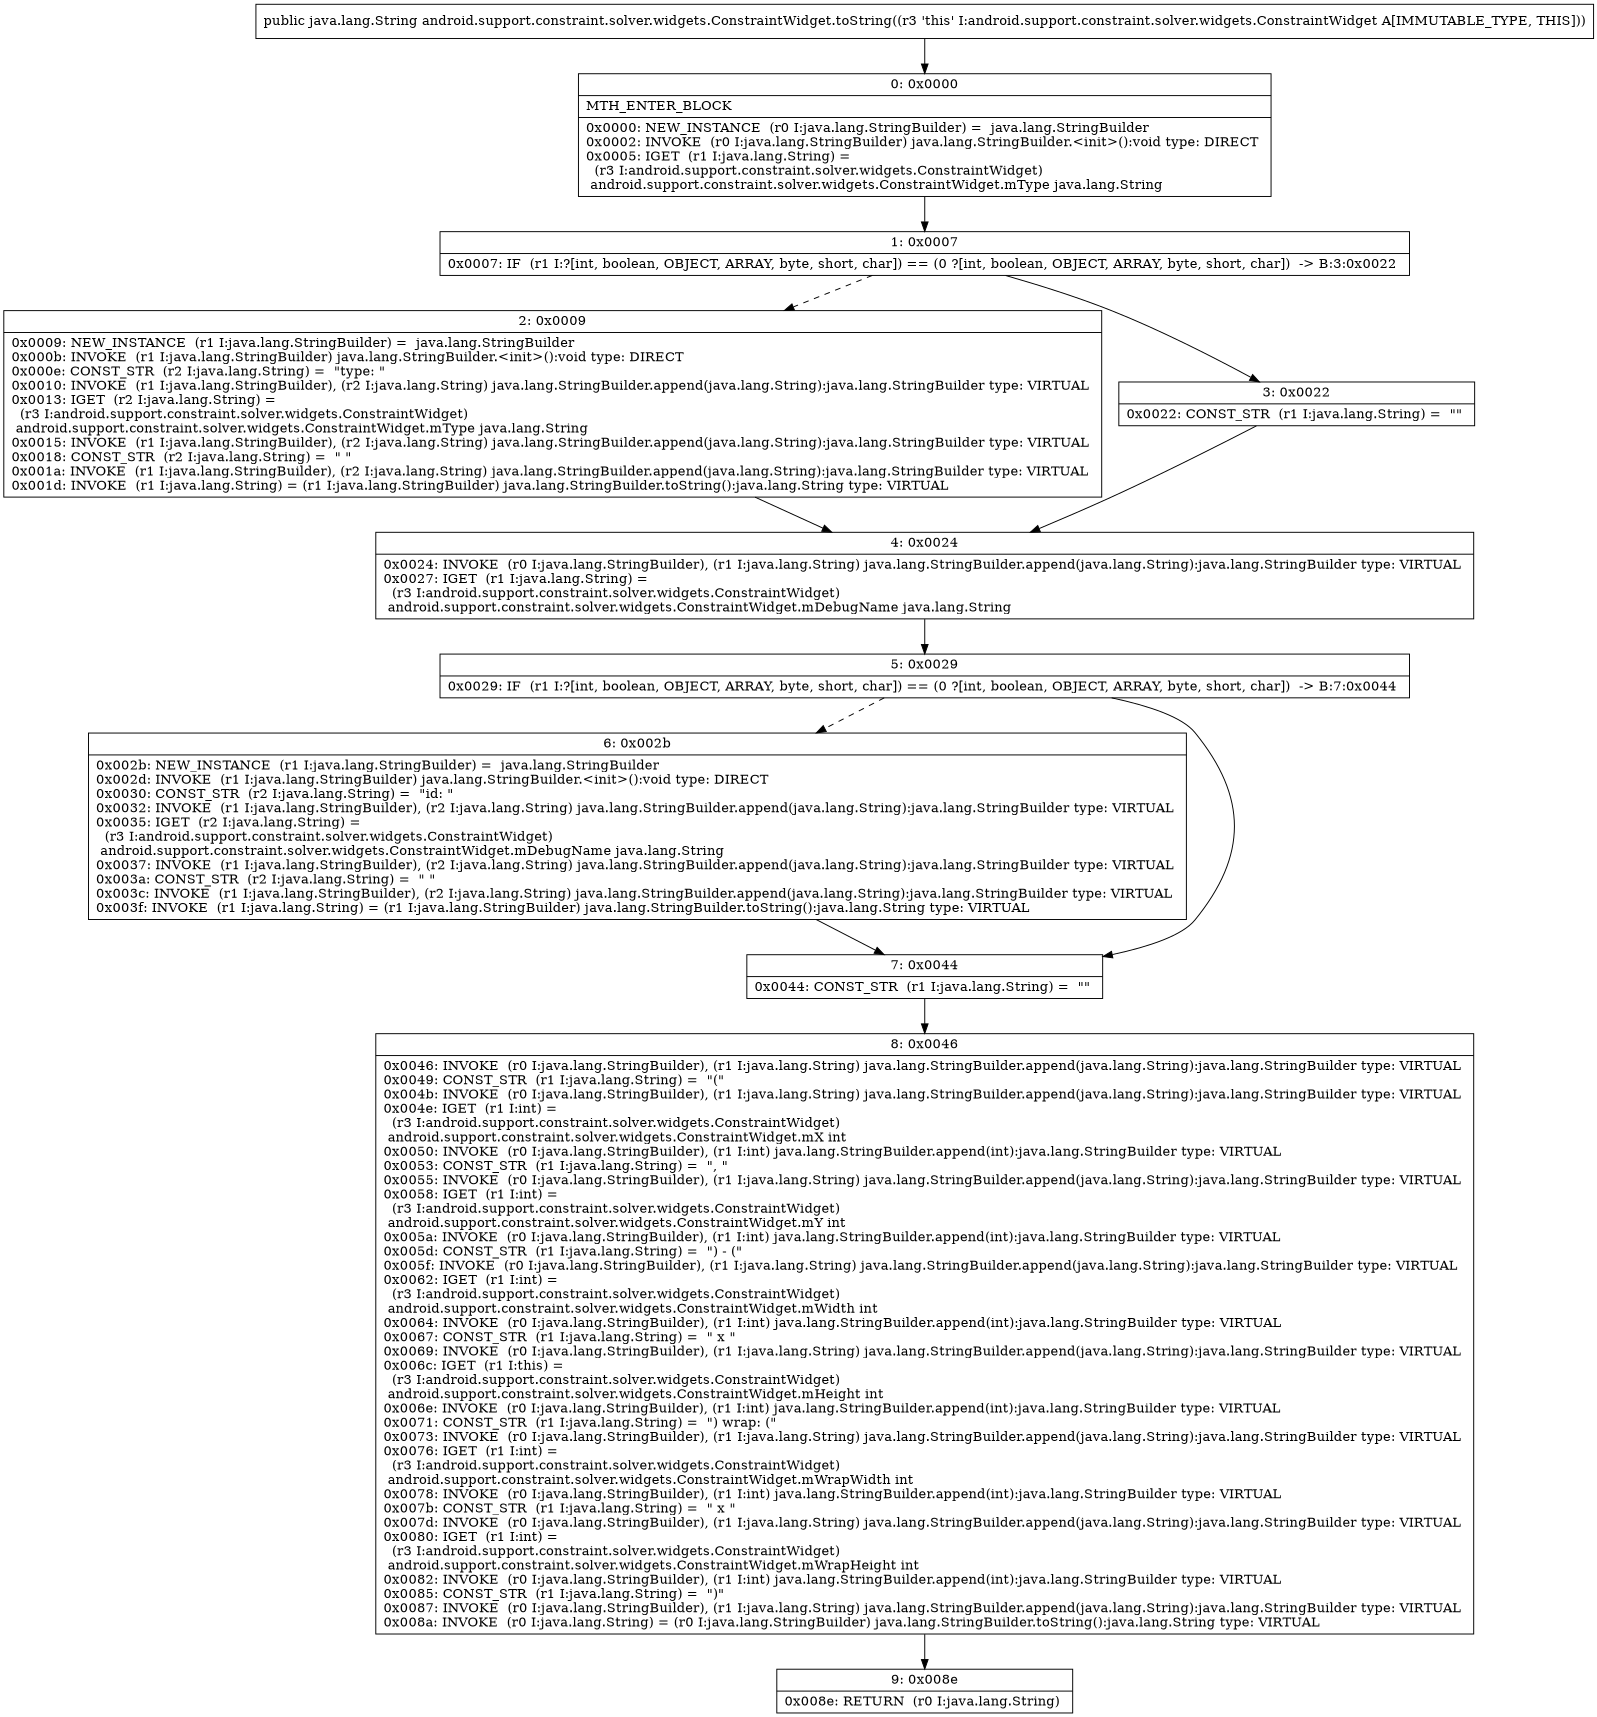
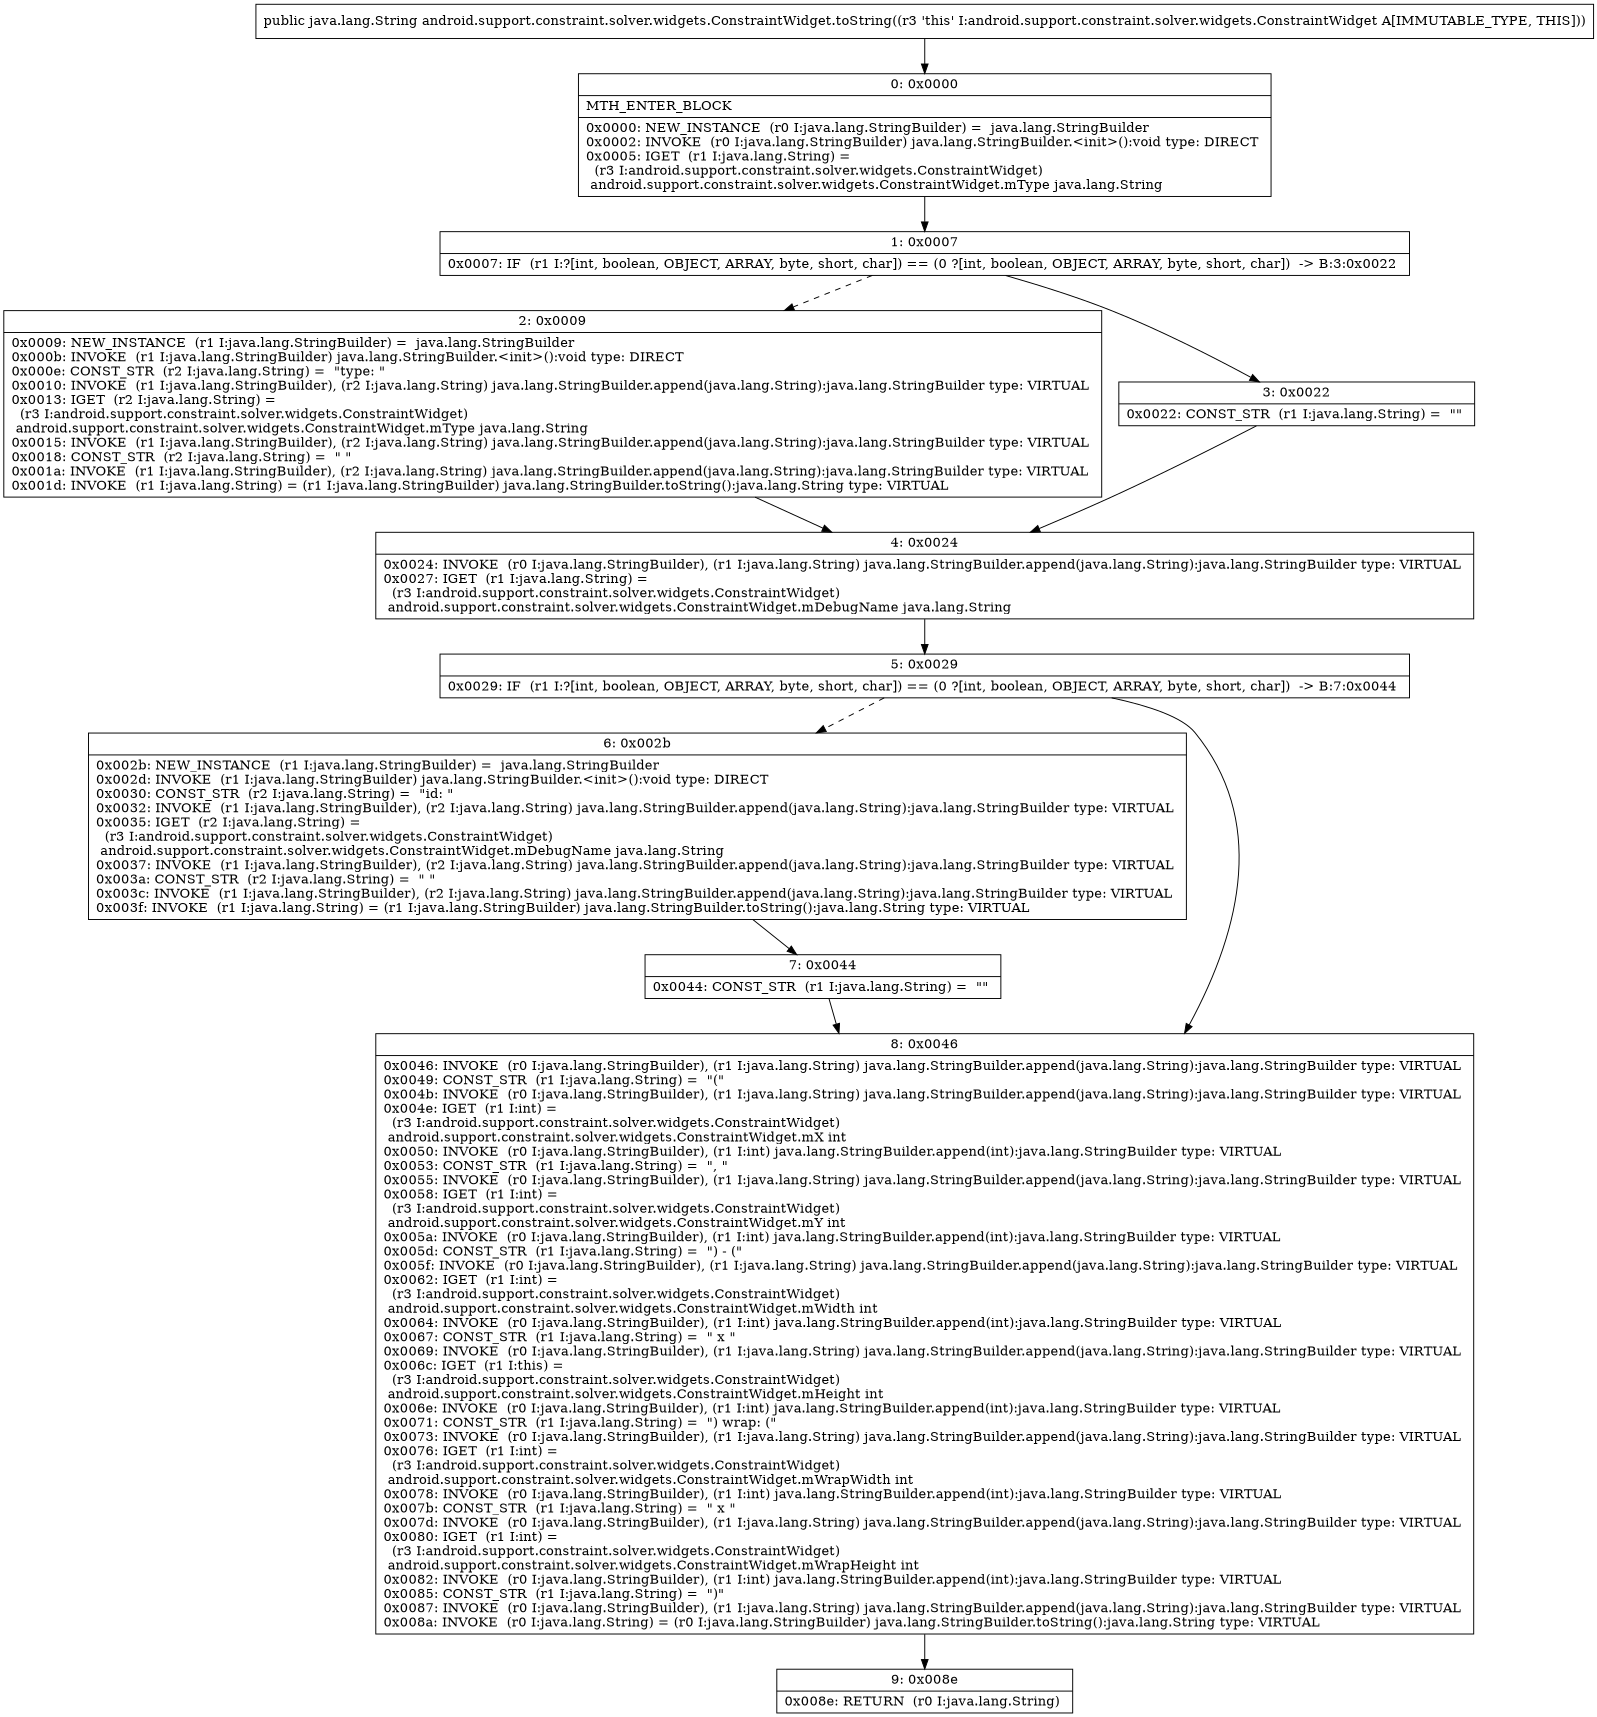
(1234, 826) -> (1237, 833)
